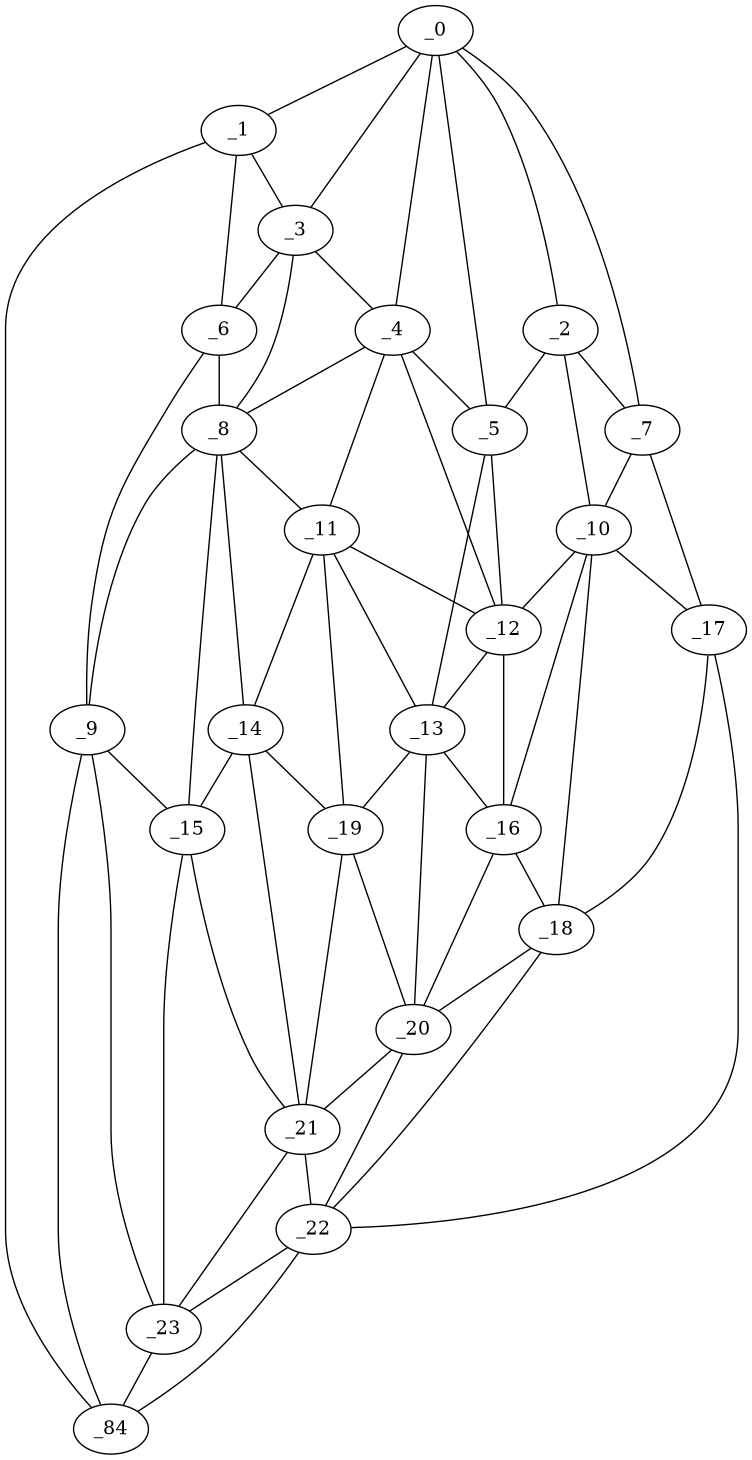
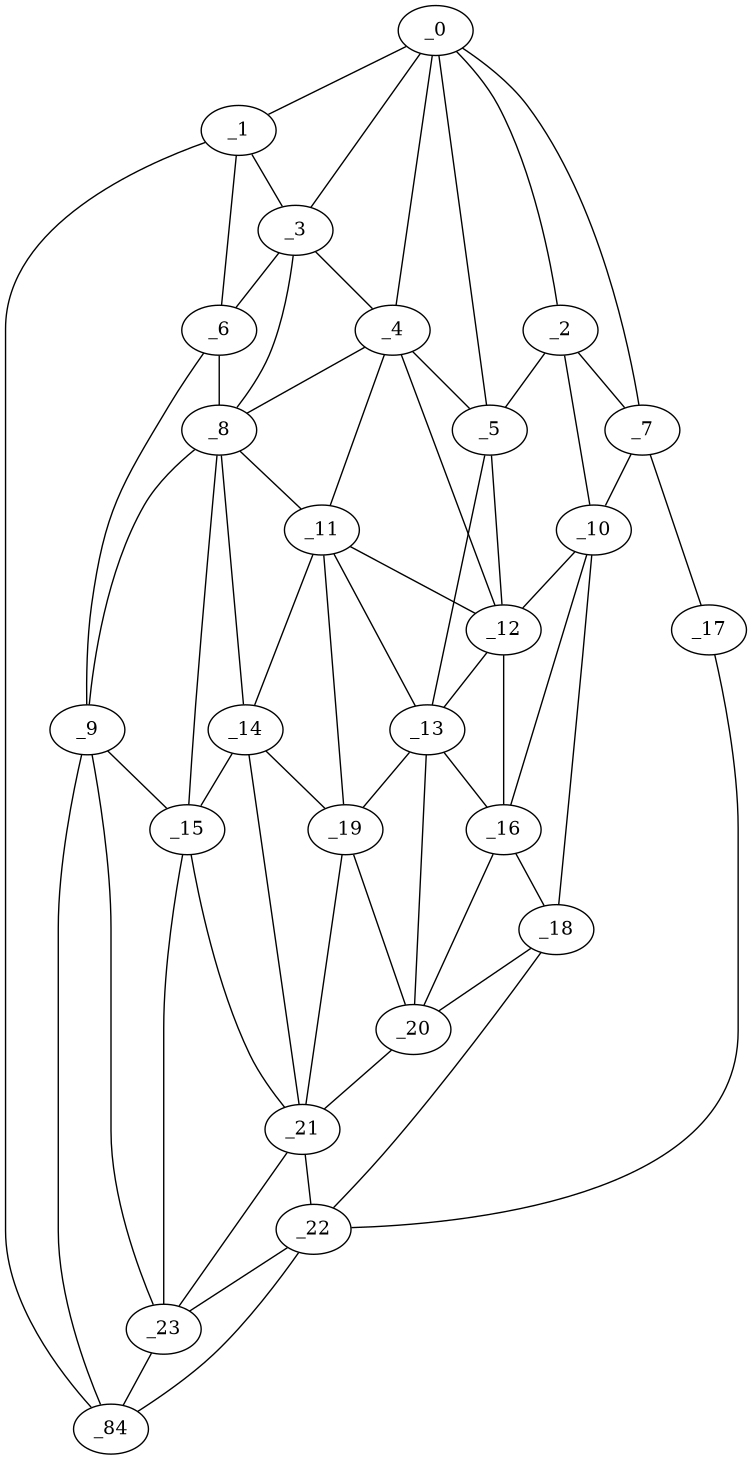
(652, 580) -> none
(679, 802) -> none
(365, 1130) -> none
